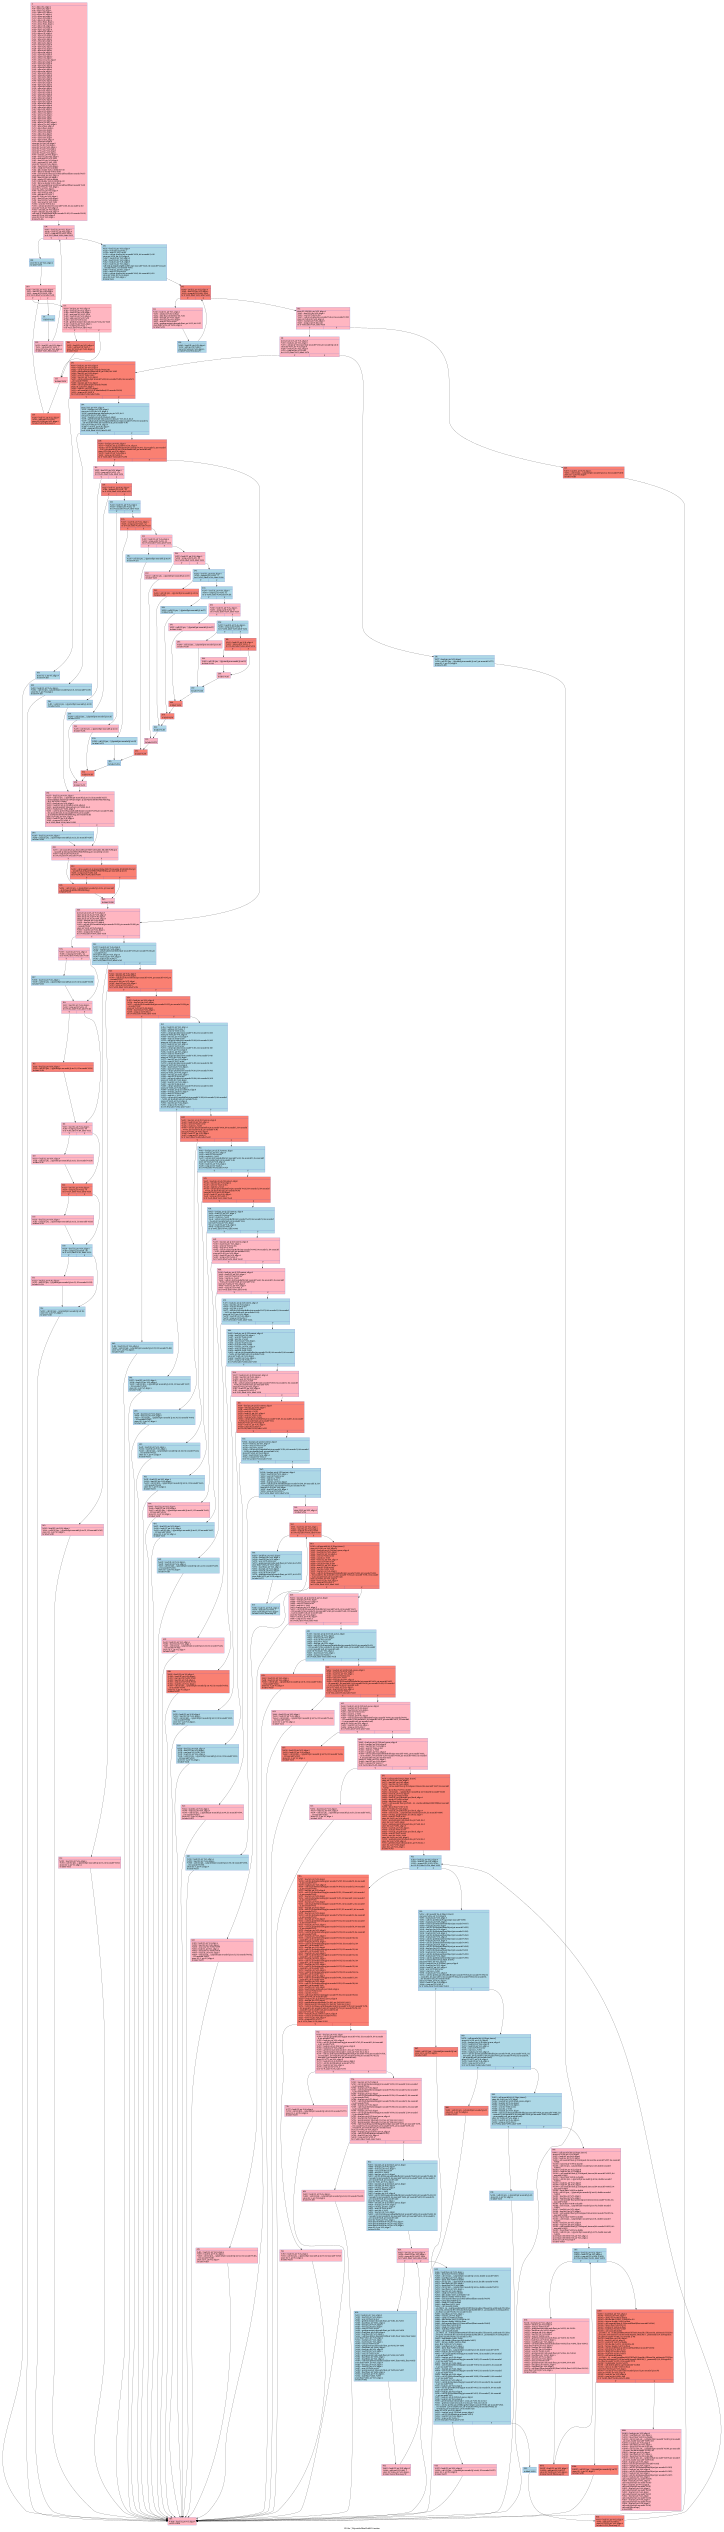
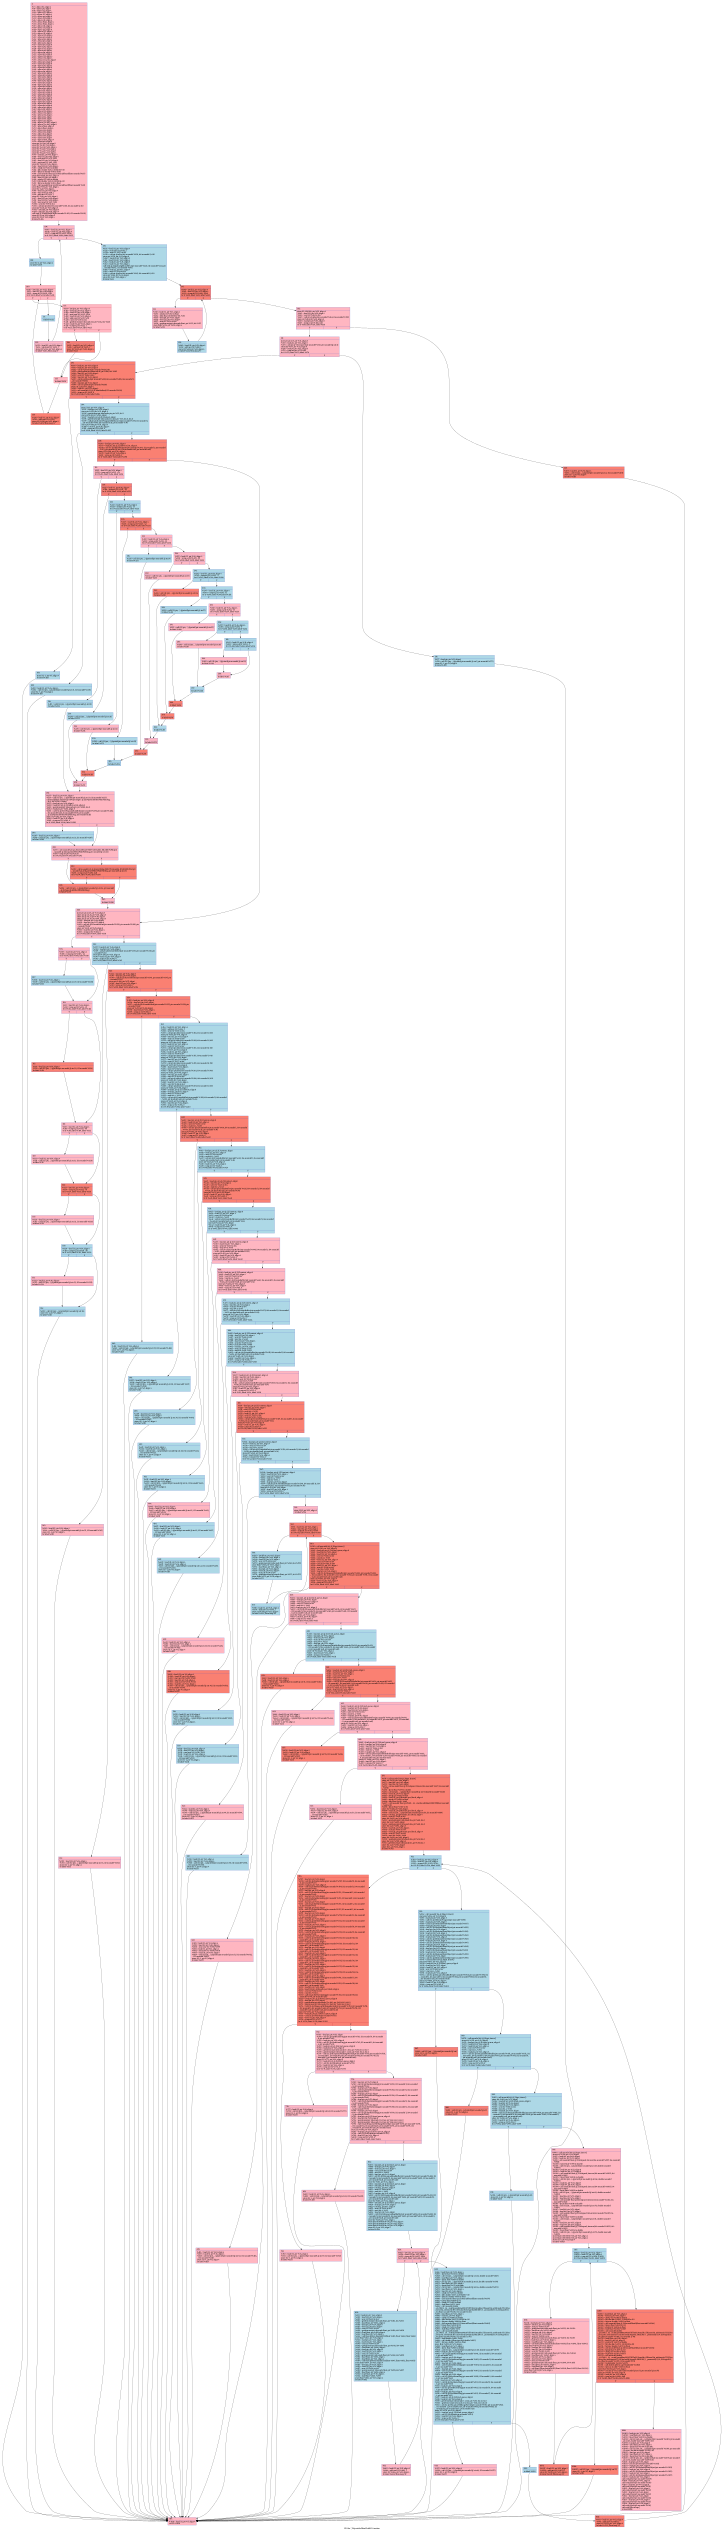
(240, 644) -> (240, 644)
